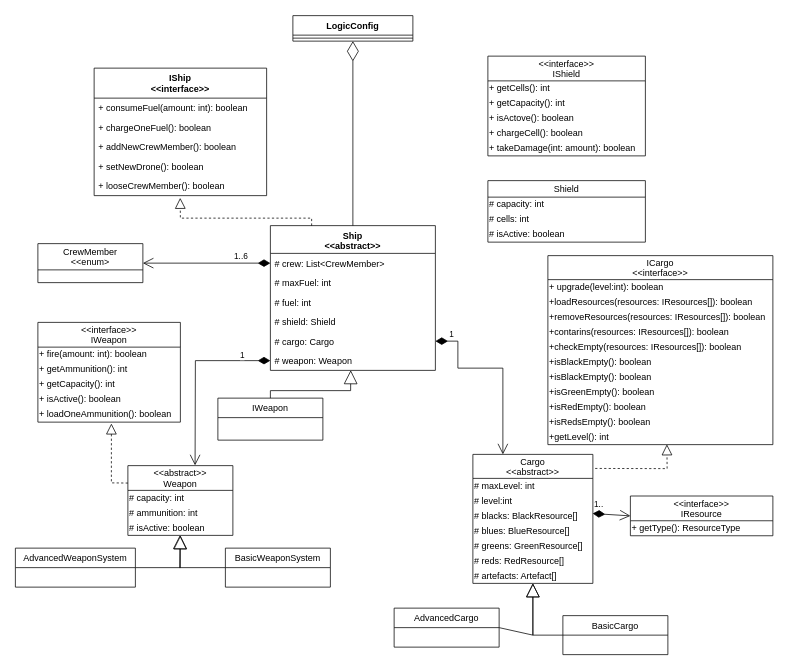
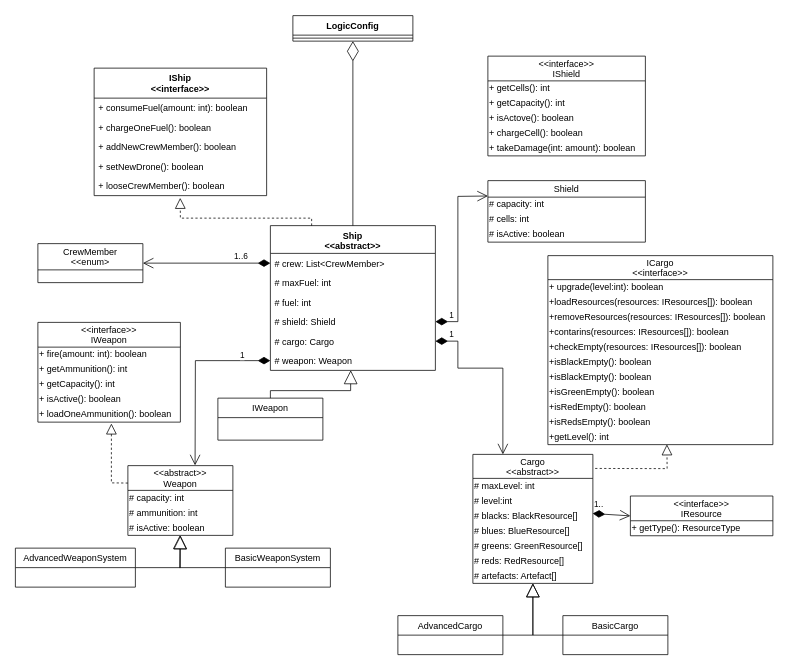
none -> (470, 196)
(447, 627) -> (450, 635)
